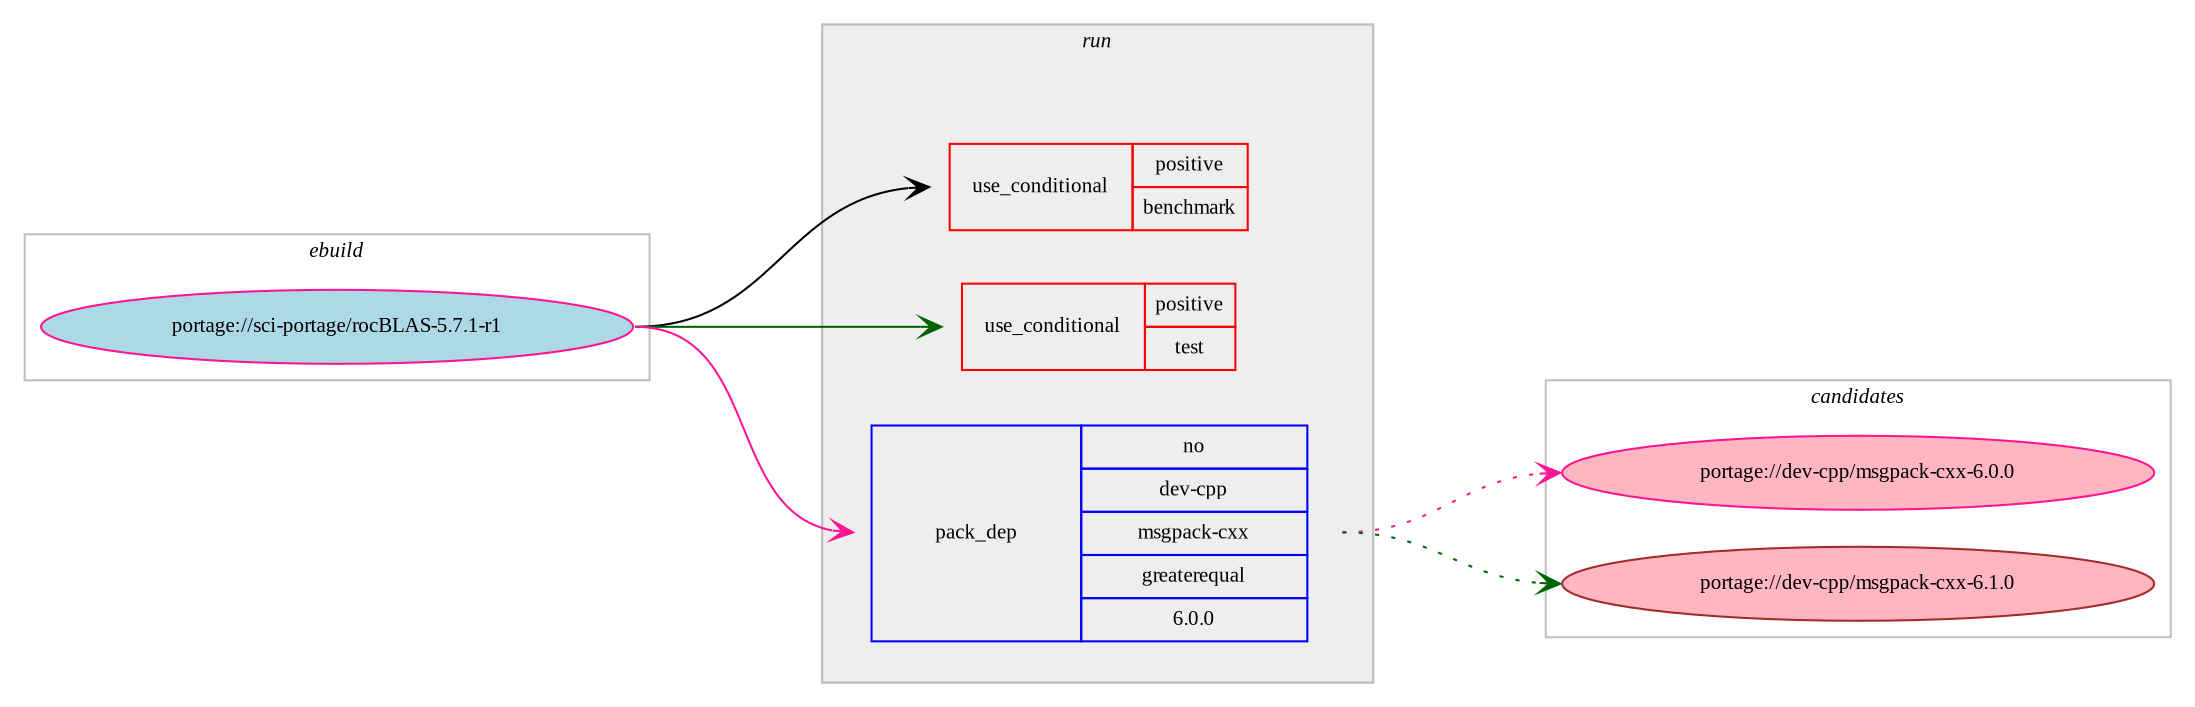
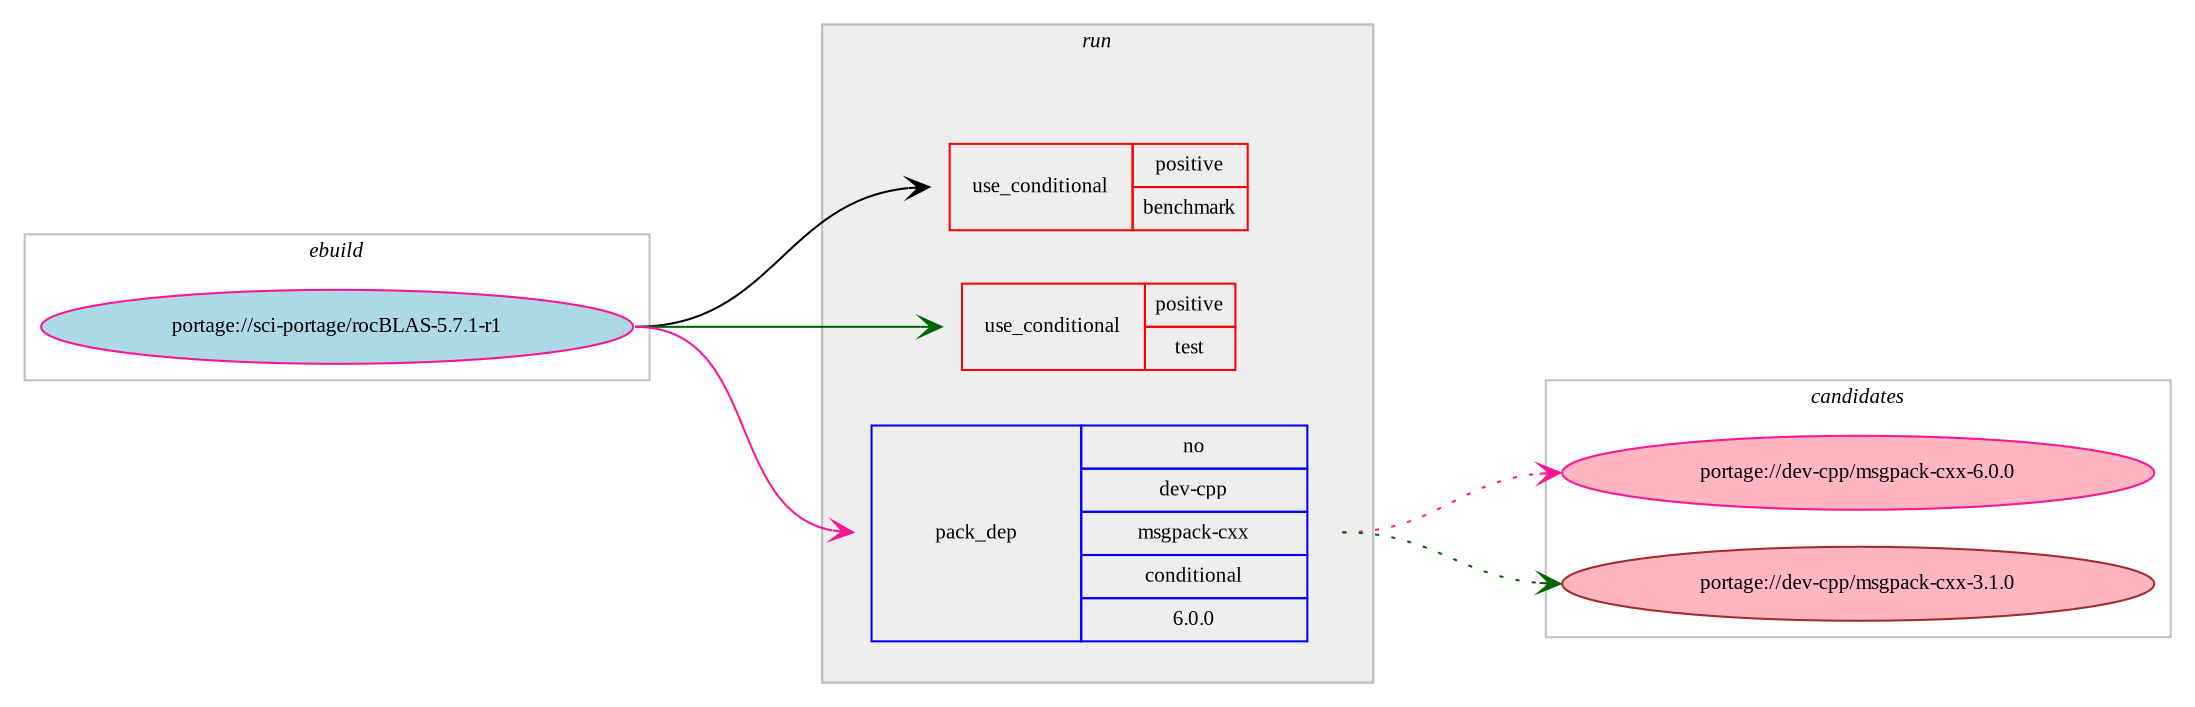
(1194, 576) -> (1194, 576)
(1858, 584) -> (1858, 584)
